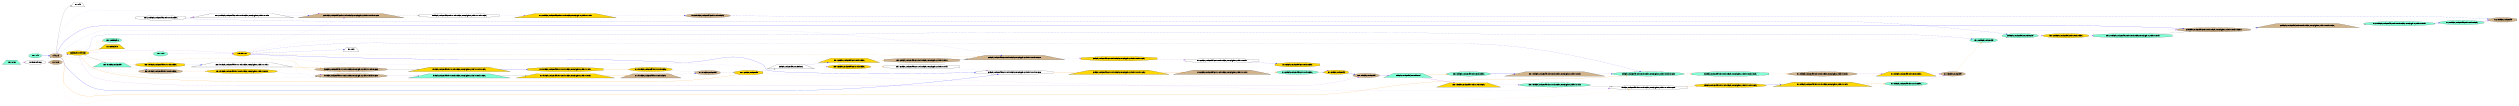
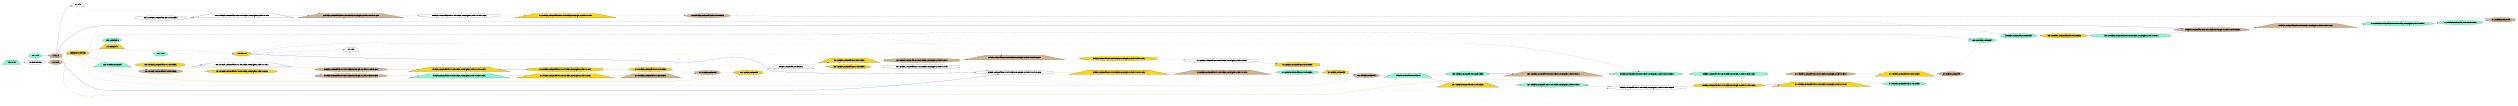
(1469, 85) -> (1468, 85)
